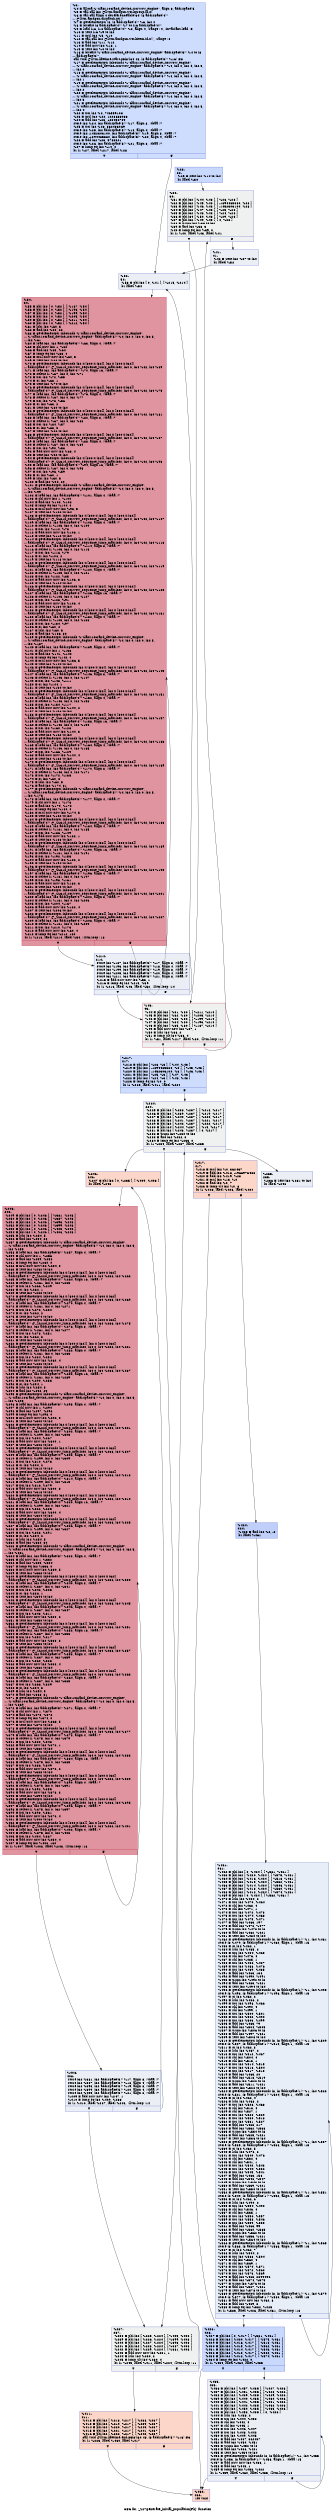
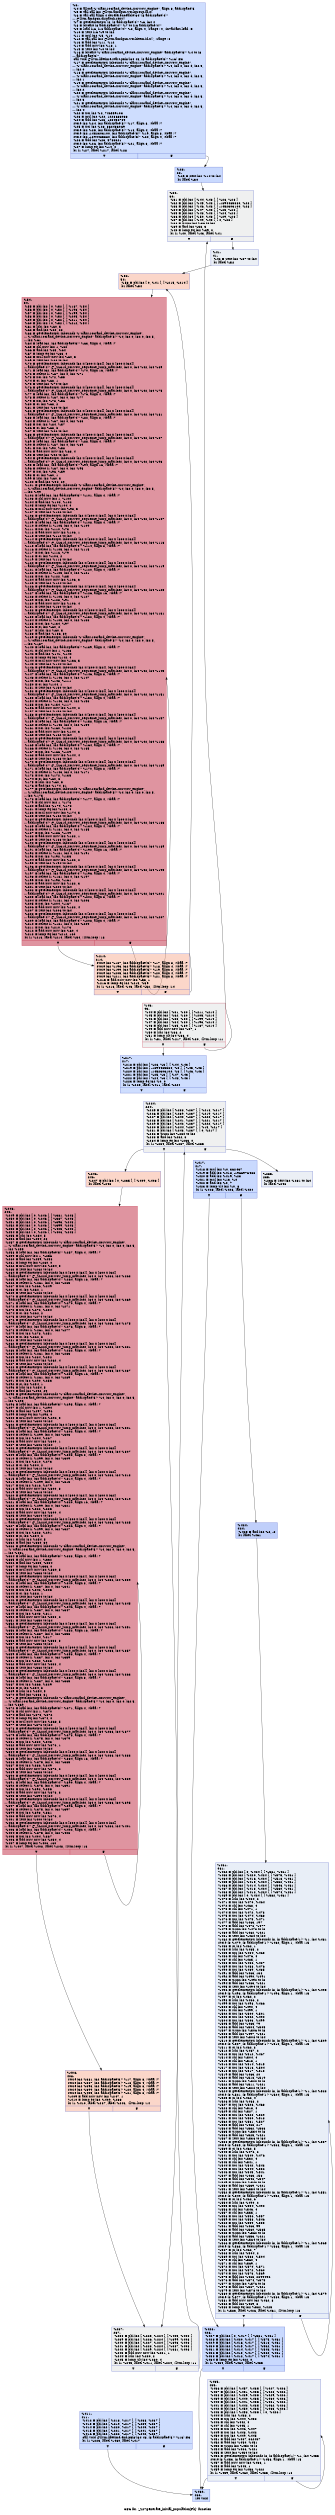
(98, 19) -> (99, 19)
(162, 215) -> (208, 160)
(154, 281) -> (154, 281)
(196, 621) -> none
(142, 974) -> (142, 974)
(125, 1011) -> none
(185, 1096) -> none
(225, 1179) -> (225, 1179)
(164, 1647) -> none
(113, 2091) -> (113, 2091)
(264, 2374) -> none
(134, 2390) -> none
(136, 2430) -> (136, 2430)
(201, 2495) -> (201, 2495)
